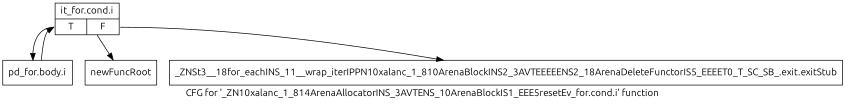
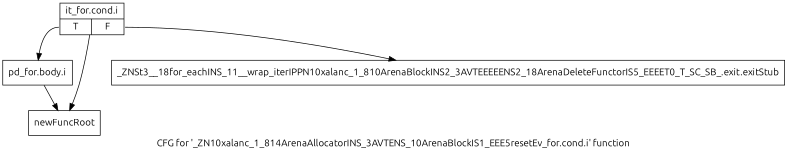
(43, 45) -> (49, 95)
